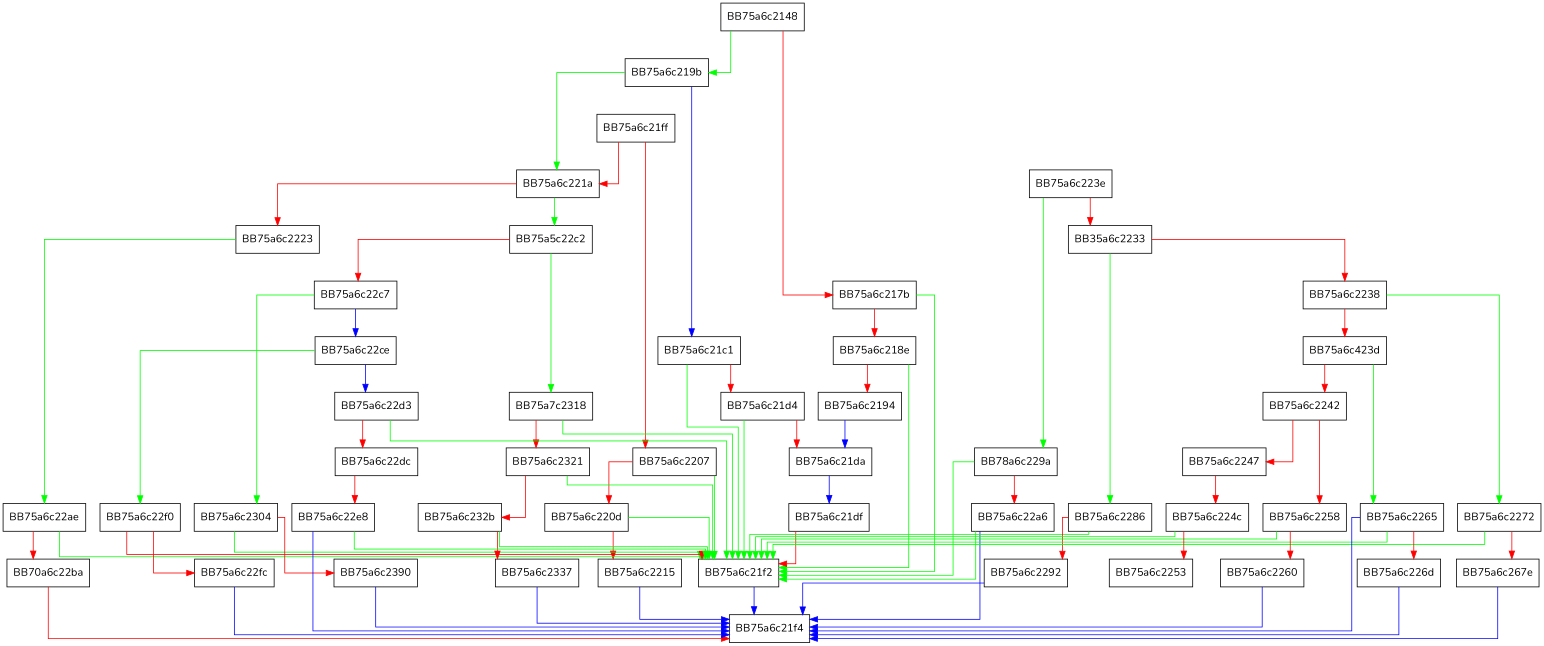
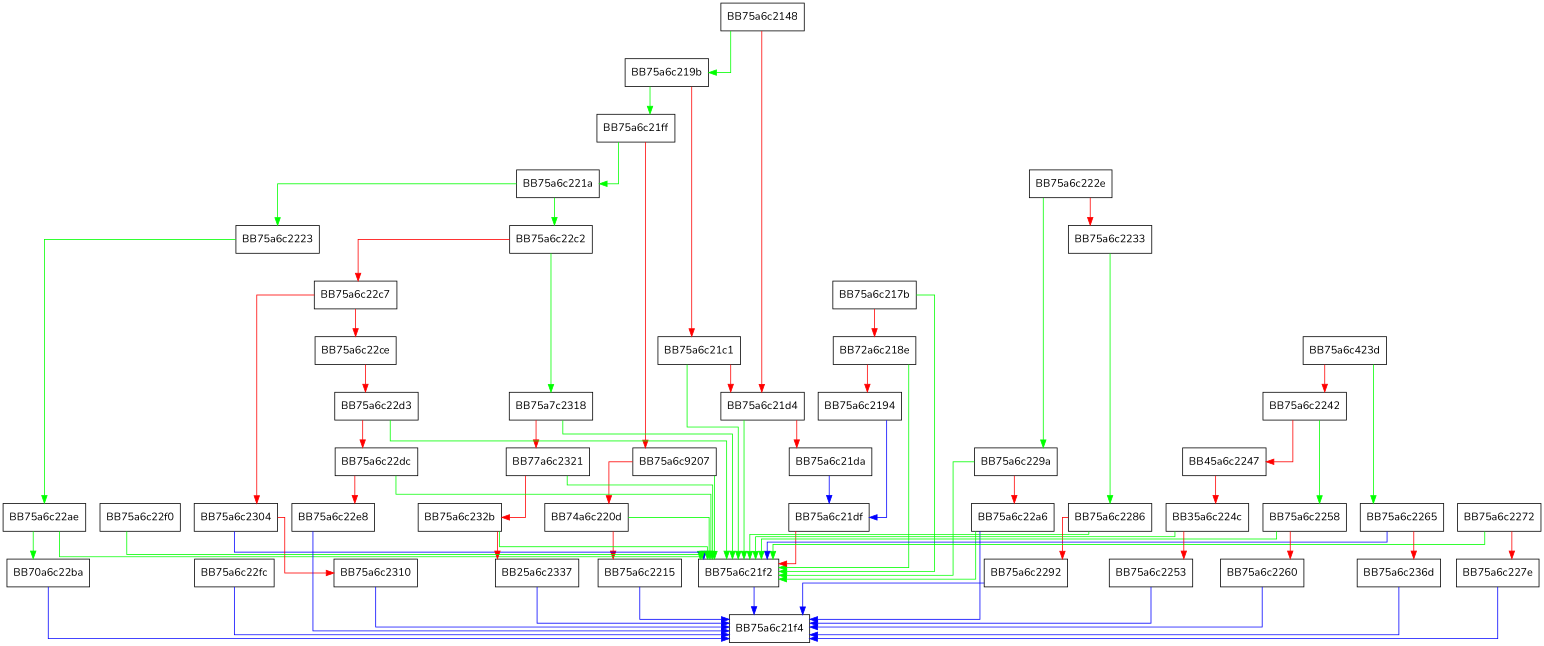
(557, 83) -> (650, 96)
(619, 169) -> (619, 169)
(380, 184) -> (380, 184)
(783, 184) -> (762, 208)
(1071, 184) -> (1071, 184)
(692, 208) -> (692, 208)
(551, 239) -> (551, 239)
(1110, 239) -> (1110, 239)
(1345, 295) -> none
(356, 319) -> (356, 319)
(155, 351) -> none
(875, 351) -> (875, 351)
(257, 367) -> (257, 367)
(365, 374) -> (365, 374)
(845, 430) -> (887, 474)
(1320, 458) -> (1320, 458)
(548, 462) -> (548, 462)
(675, 462) -> (675, 462)
(1016, 462) -> (1016, 462)
(1224, 462) -> (1224, 462)
(587, 517) -> (587, 517)
(1207, 517) -> (1207, 517)
(33, 541) -> (33, 541)
(1078, 542) -> (1078, 542)
(522, 549) -> (573, 494)
(459, 552) -> (459, 552)
(403, 554) -> (403, 554)
(154, 569) -> none
(376, 573) -> (376, 573)
(537, 573) -> (537, 573)
(1399, 573) -> (1399, 573)
(1498, 573) -> (1498, 573)
(1146, 631) -> (1002, 623)
(214, 639) -> (214, 639)
